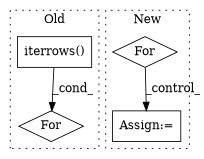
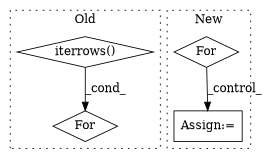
(55, 52) -> (85, 52)
